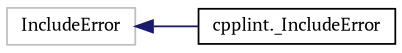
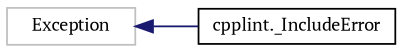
(71, 26) -> (71, 26)
